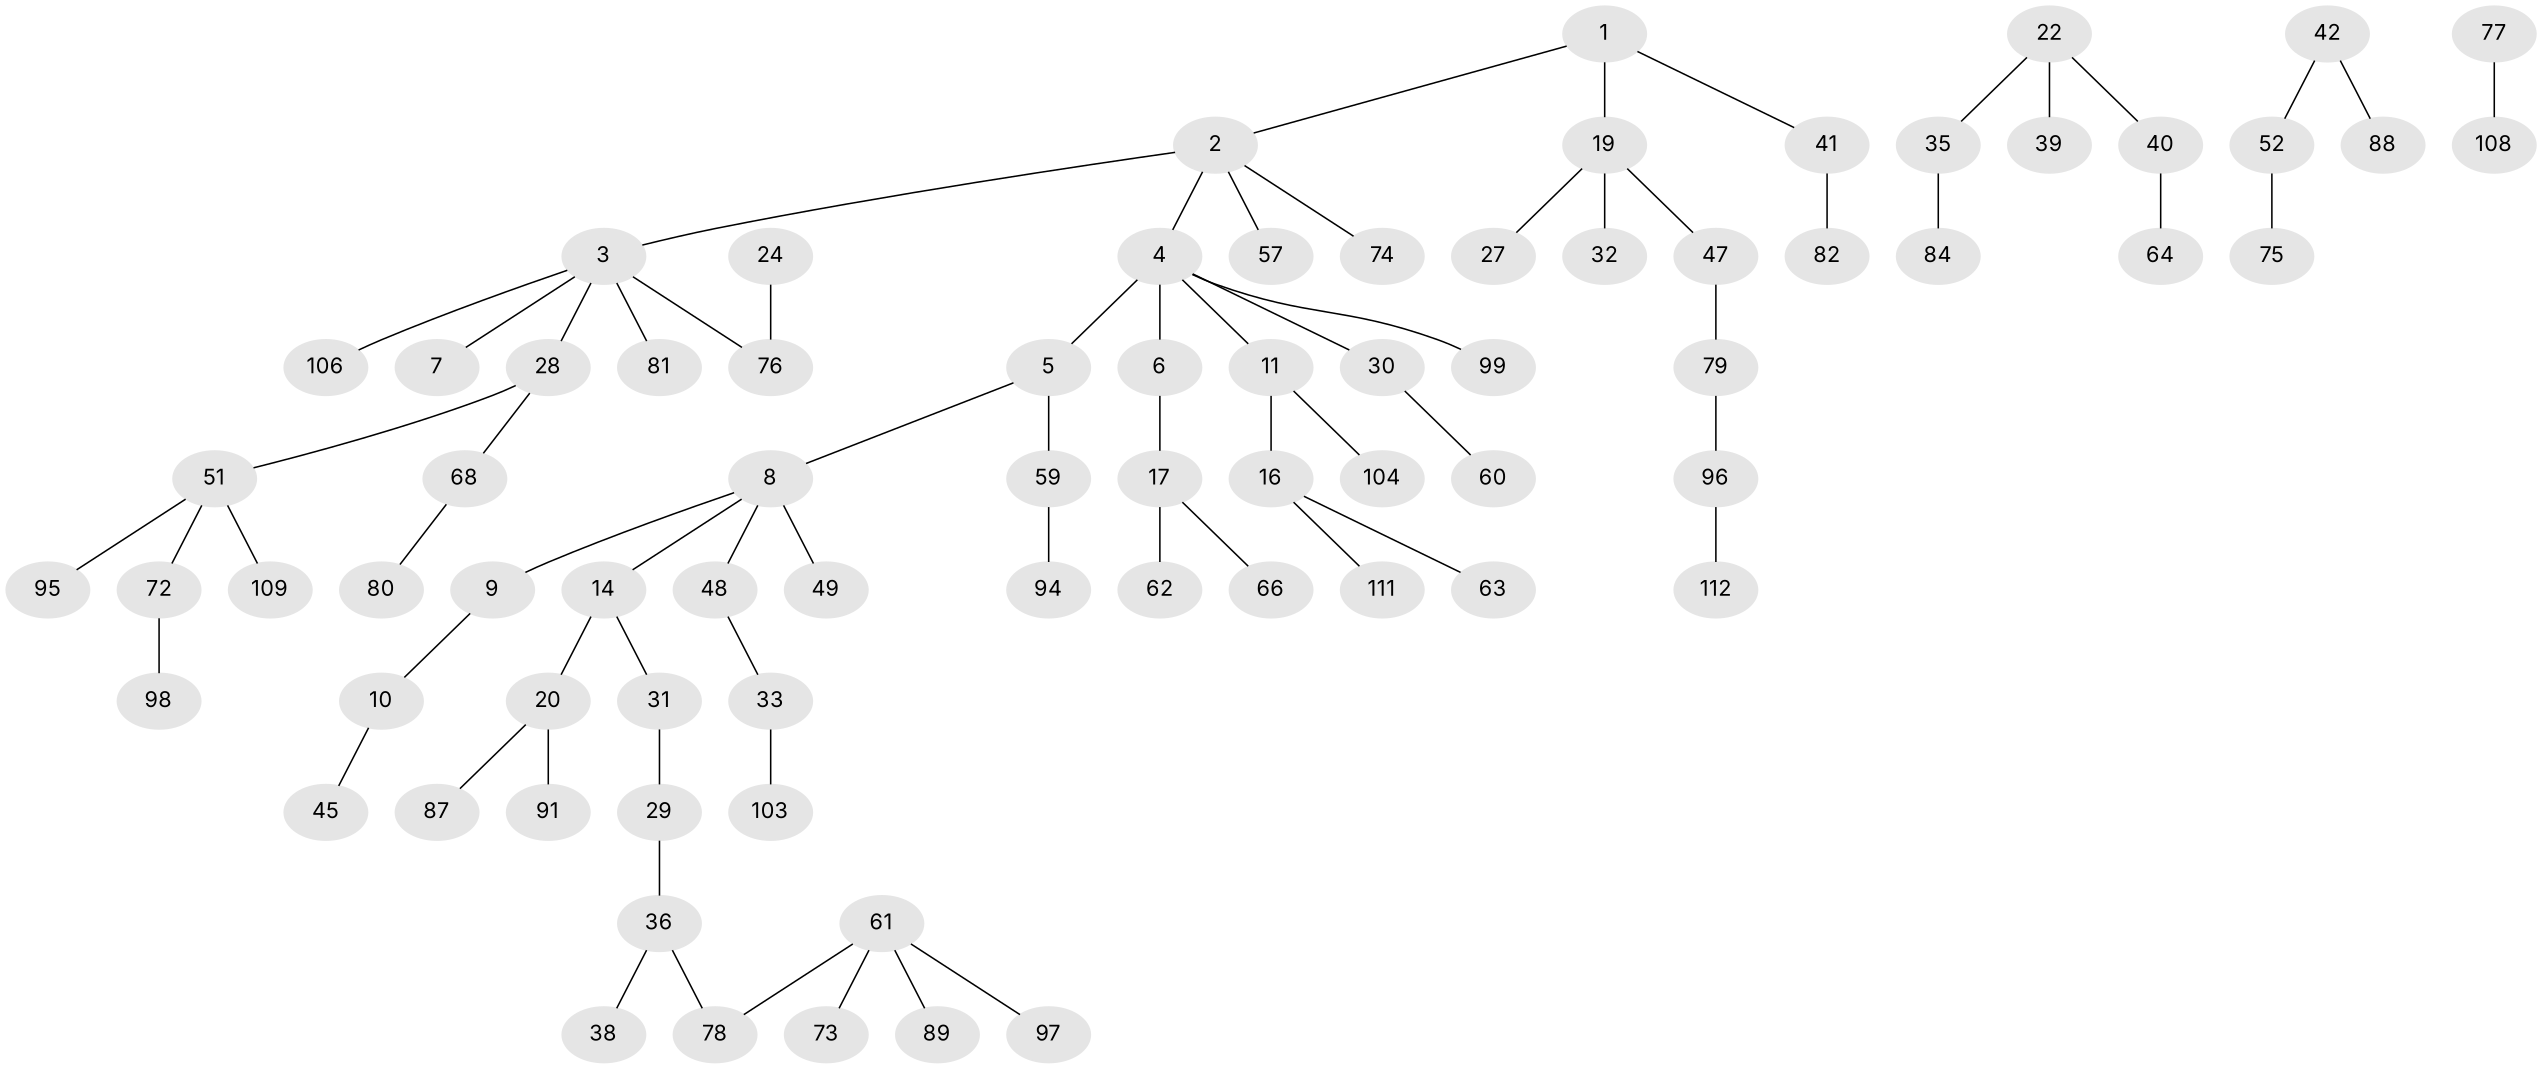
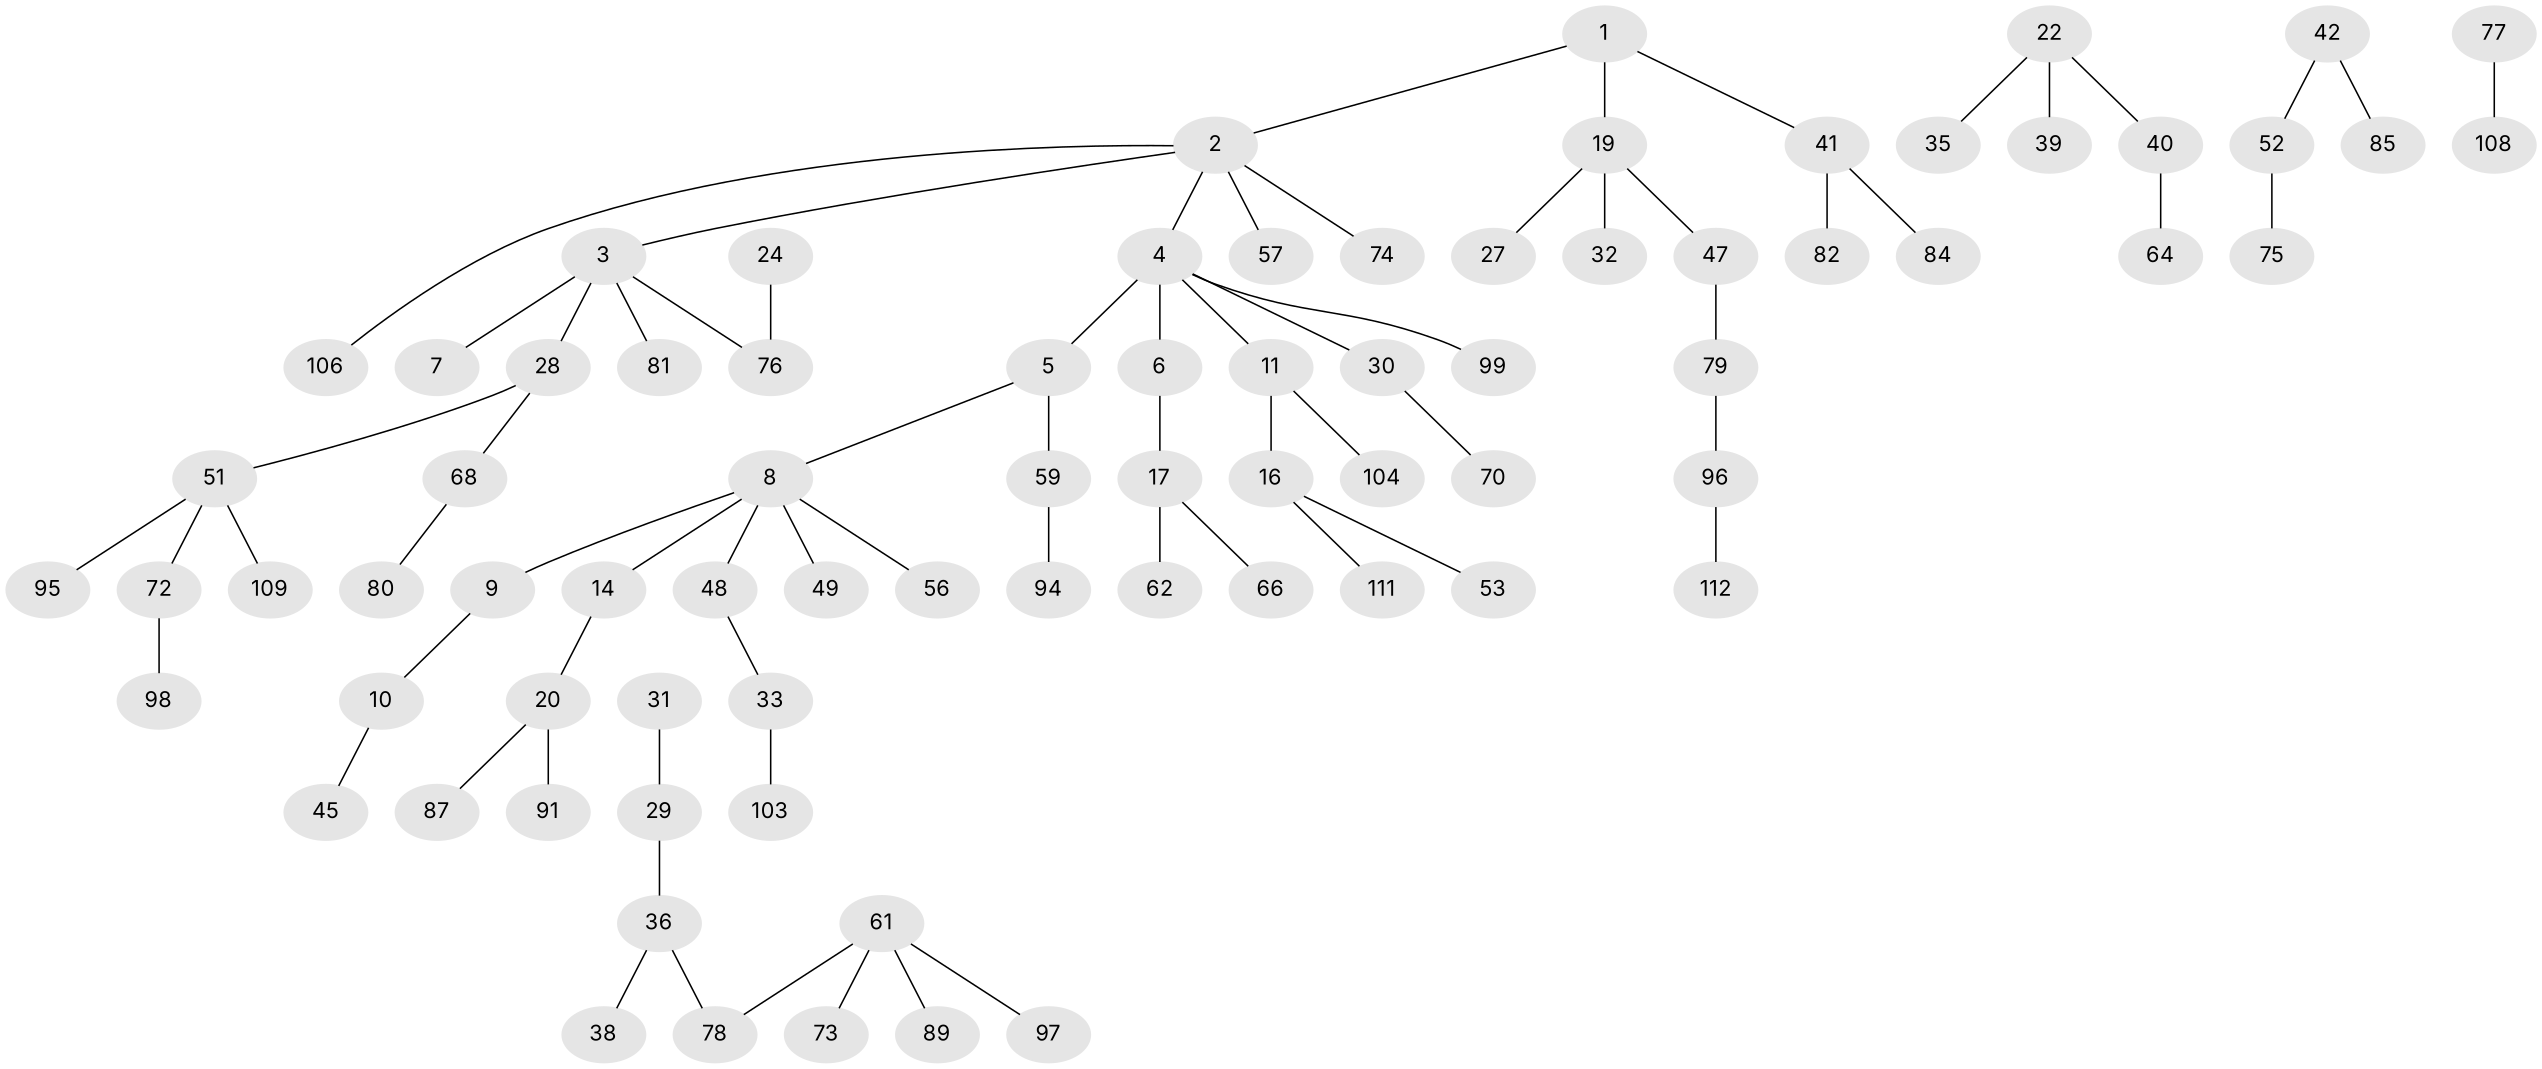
(2383, 145) -> (2383, 145)
(1938, 201) -> (1883, 201)
(462, 308) -> (744, 179)
(1493, 479) -> (1493, 479)
none -> (937, 590)
(1493, 590) -> (1493, 590)
(632, 646) -> none
